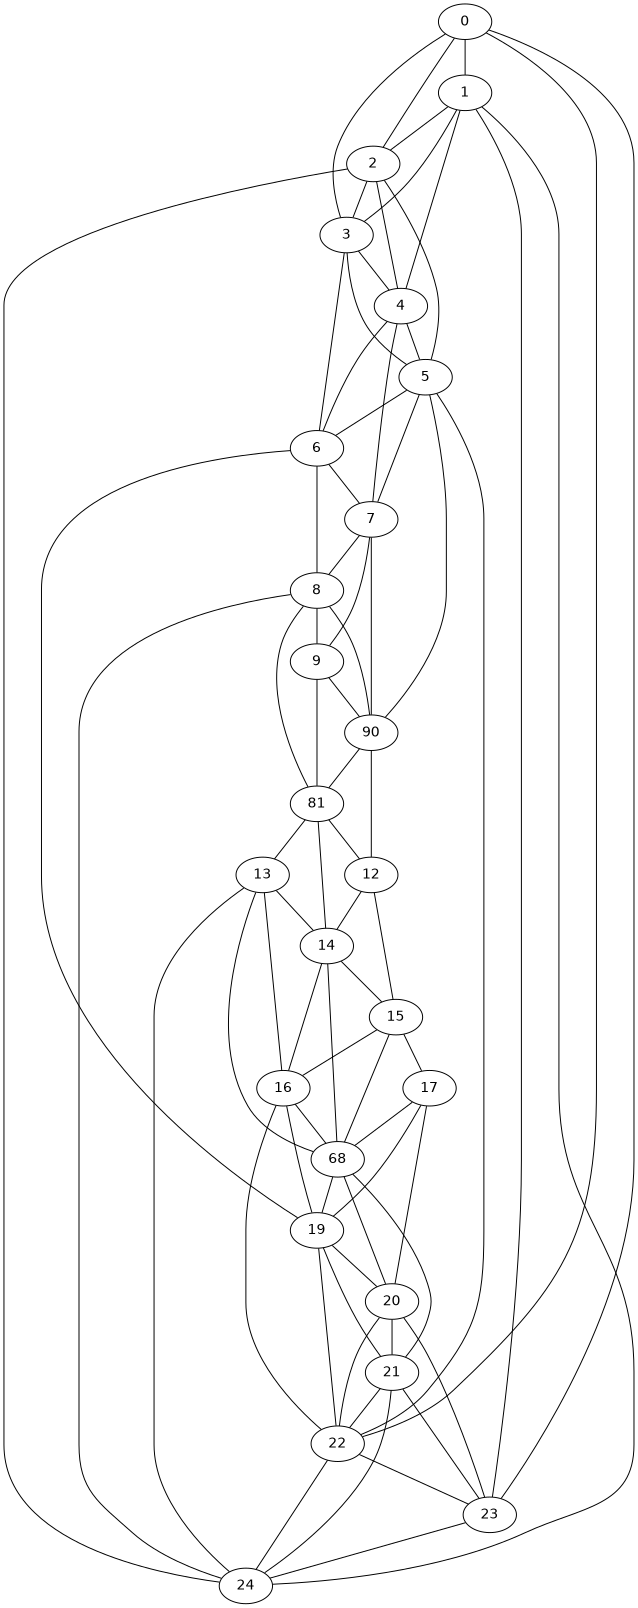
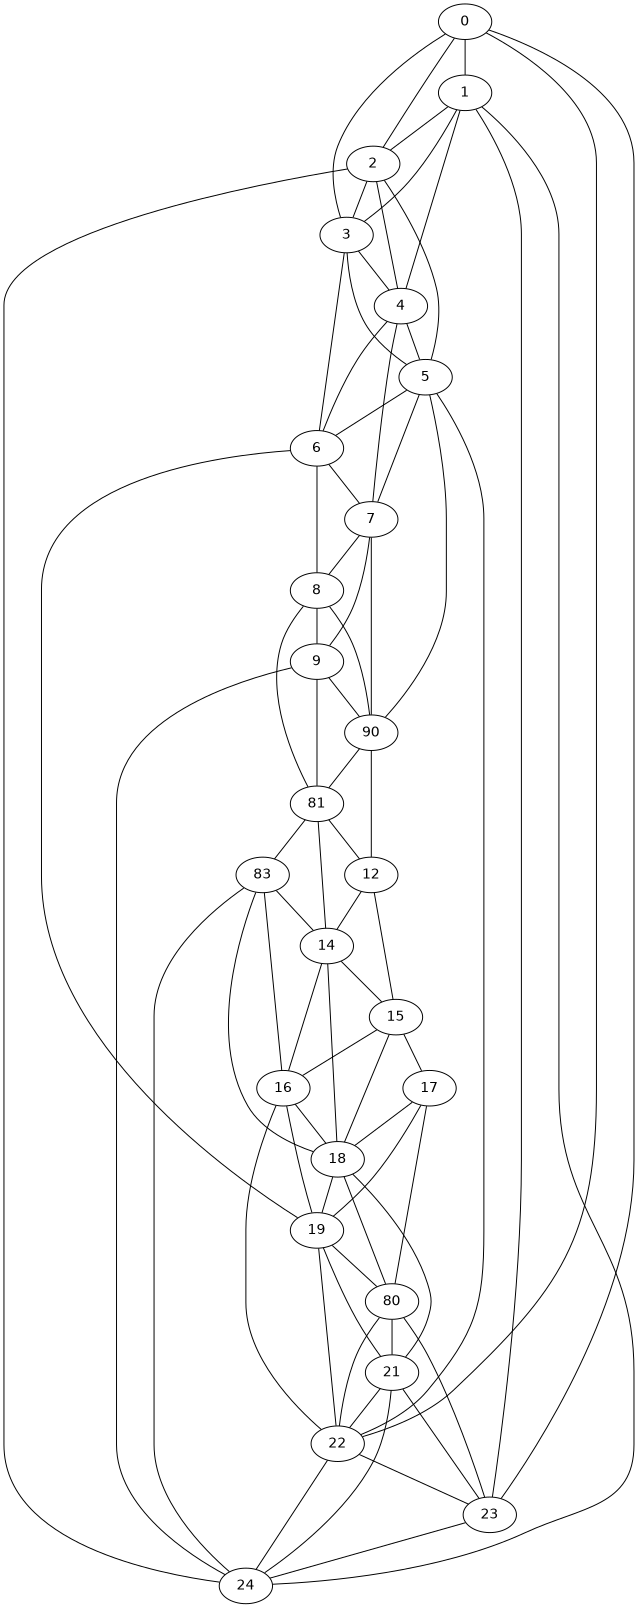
(263, 875) -> (263, 875)
(79, 1056) -> (117, 1094)
(338, 1159) -> (338, 1159)
(392, 1302) -> (392, 1302)
